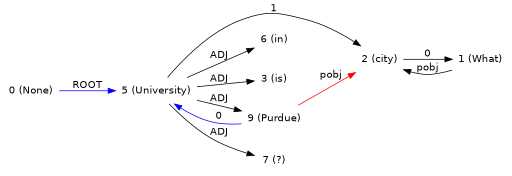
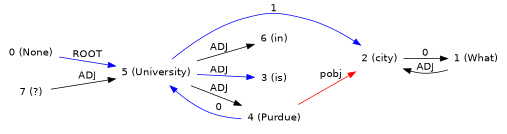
(253, 16) -> (260, 15)
(428, 68) -> (426, 67)
(222, 84) -> (222, 76)
(274, 119) -> (274, 118)
(205, 134) -> (80, 85)
